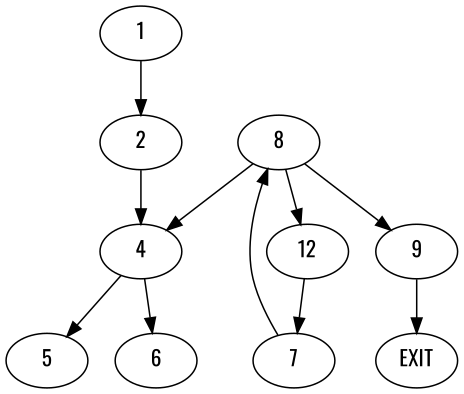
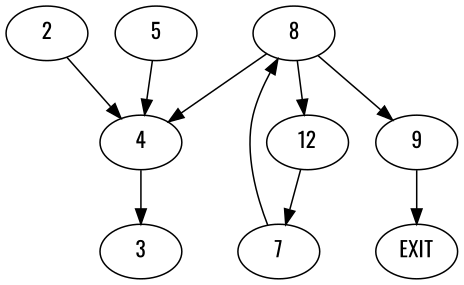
(141, 33) -> none
(99, 300) -> (150, 80)
(156, 361) -> (141, 252)
